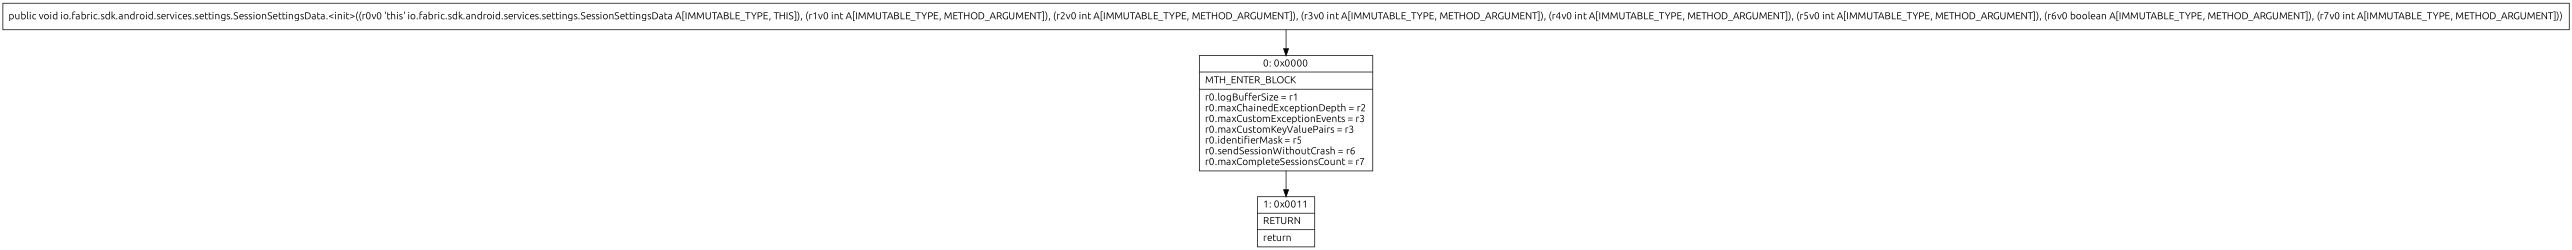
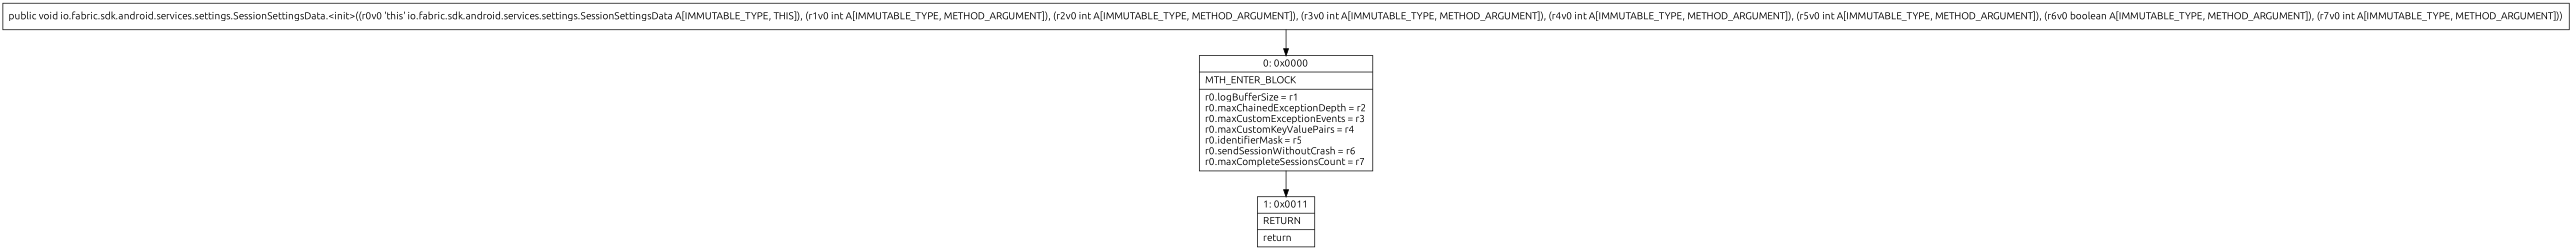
(1280, 130) -> (1280, 130)
